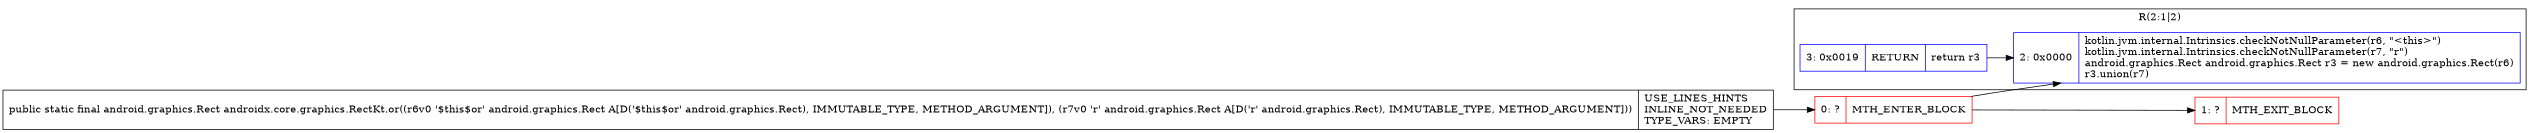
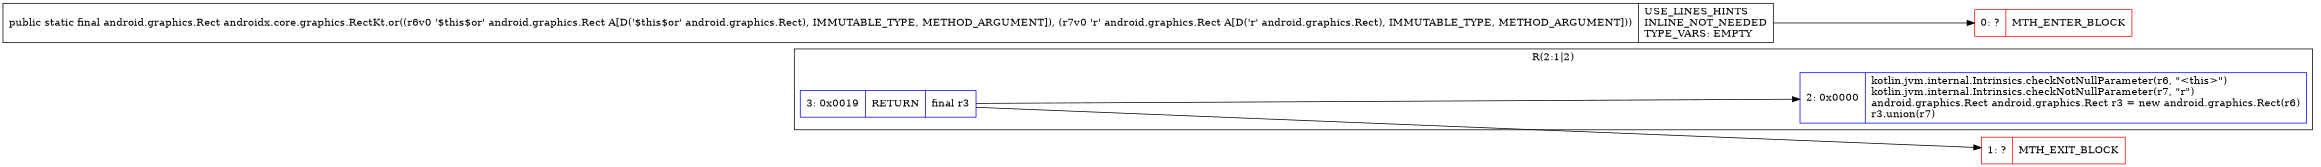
(1956, 57) -> (951, 103)
(2012, 90) -> none
(2080, 110) -> (1400, 124)
